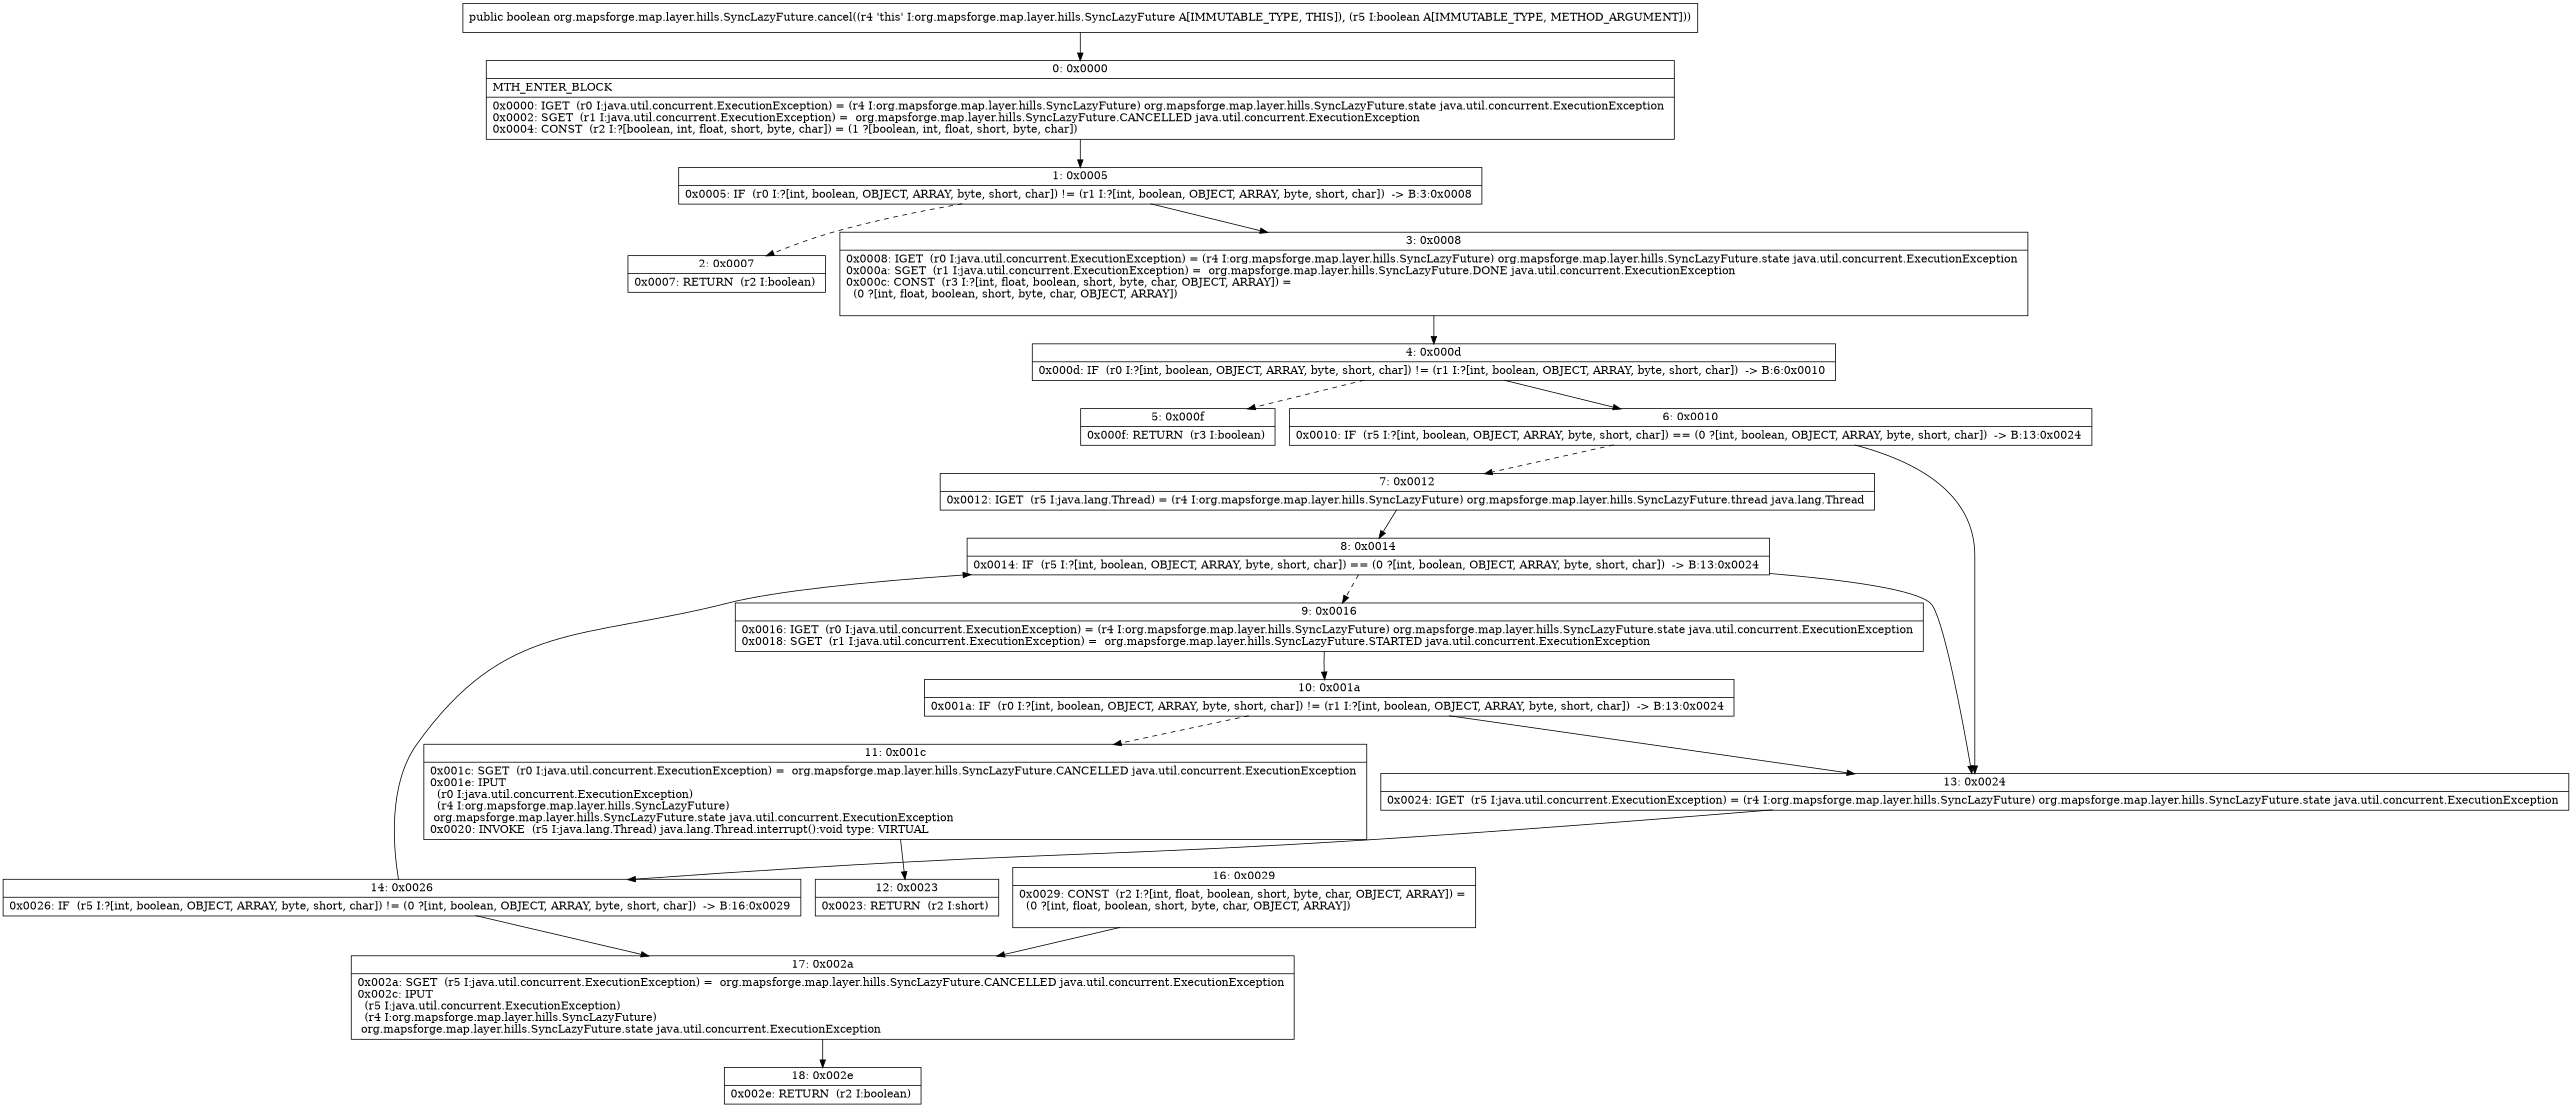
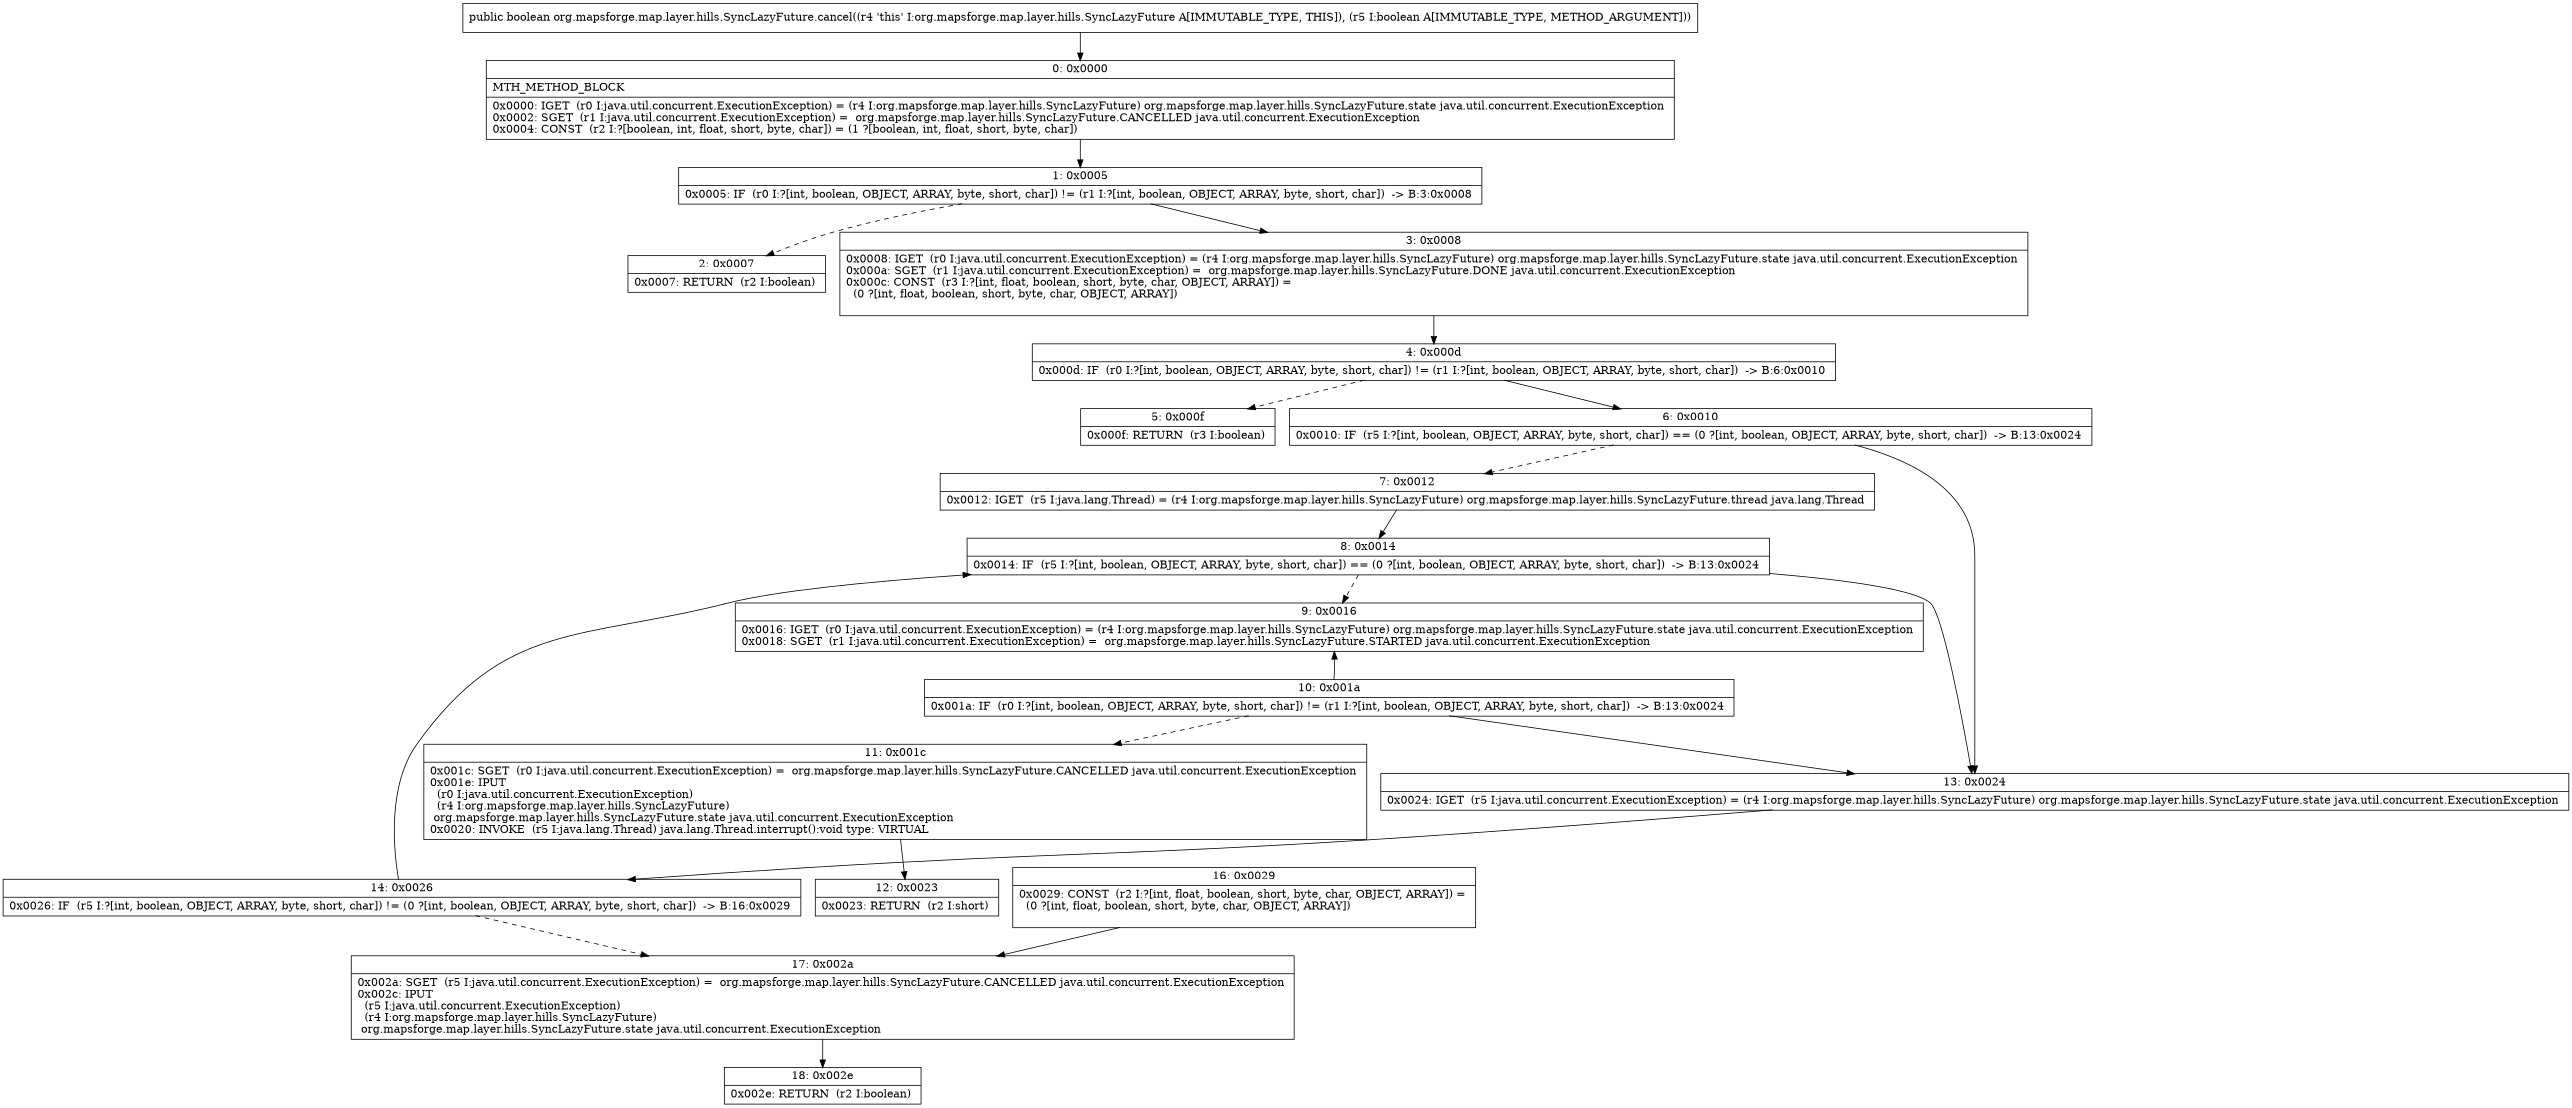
(553, 87) -> (558, 87)
(1324, 662) -> (1334, 669)
(558, 935) -> (558, 935)
